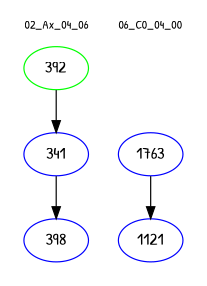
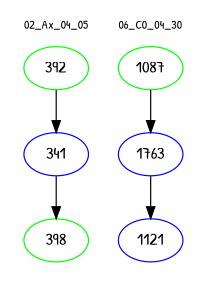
(57, 26) -> (57, 26)
(151, 26) -> (151, 26)
none -> (151, 68)
(56, 240) -> (56, 240)
